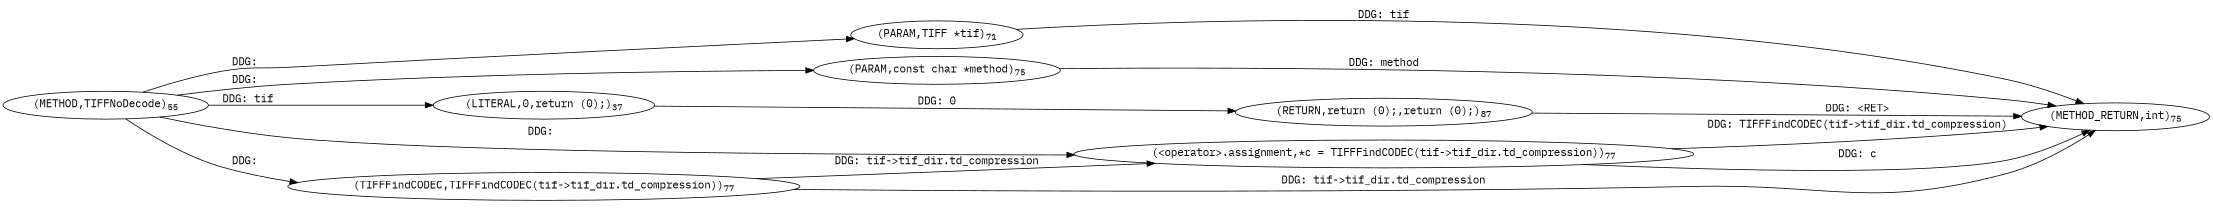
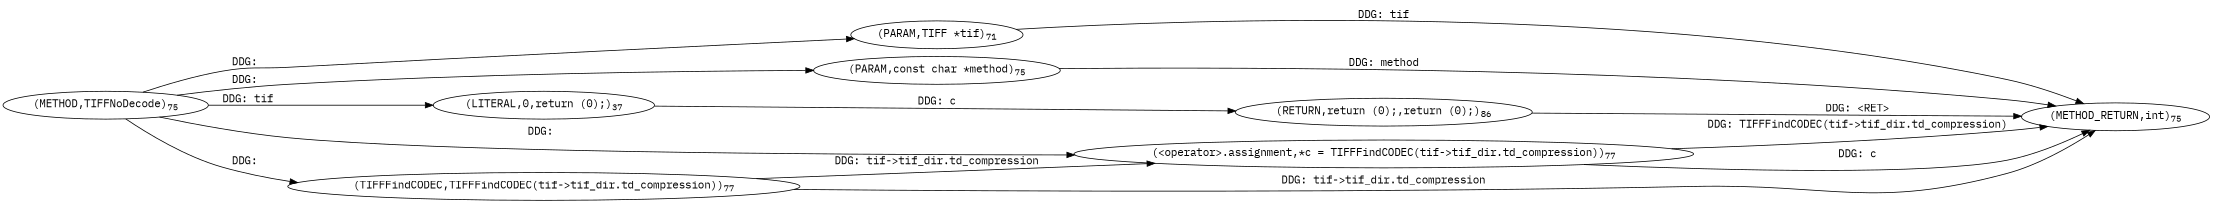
(937, 102) -> (937, 102)
(173, 104) -> (173, 104)
(1486, 111) -> (1486, 111)
